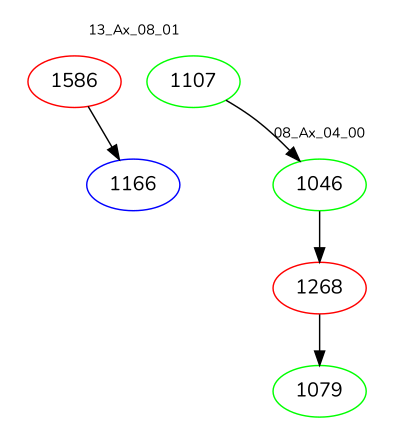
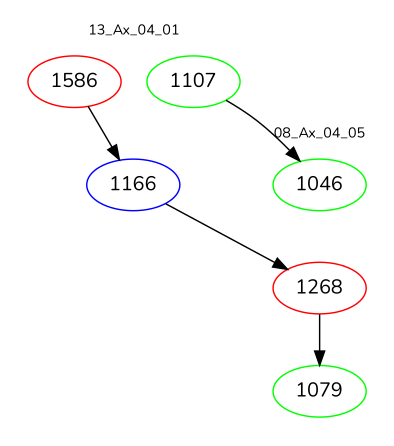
(134, 31) -> (134, 31)
(320, 134) -> (320, 134)
(320, 229) -> (220, 233)
